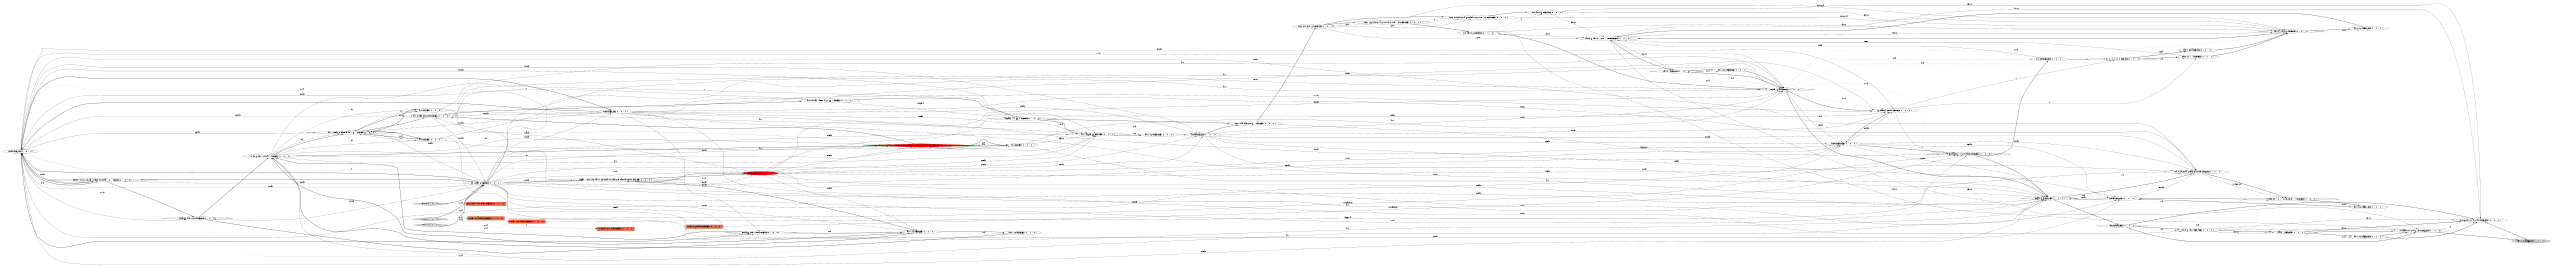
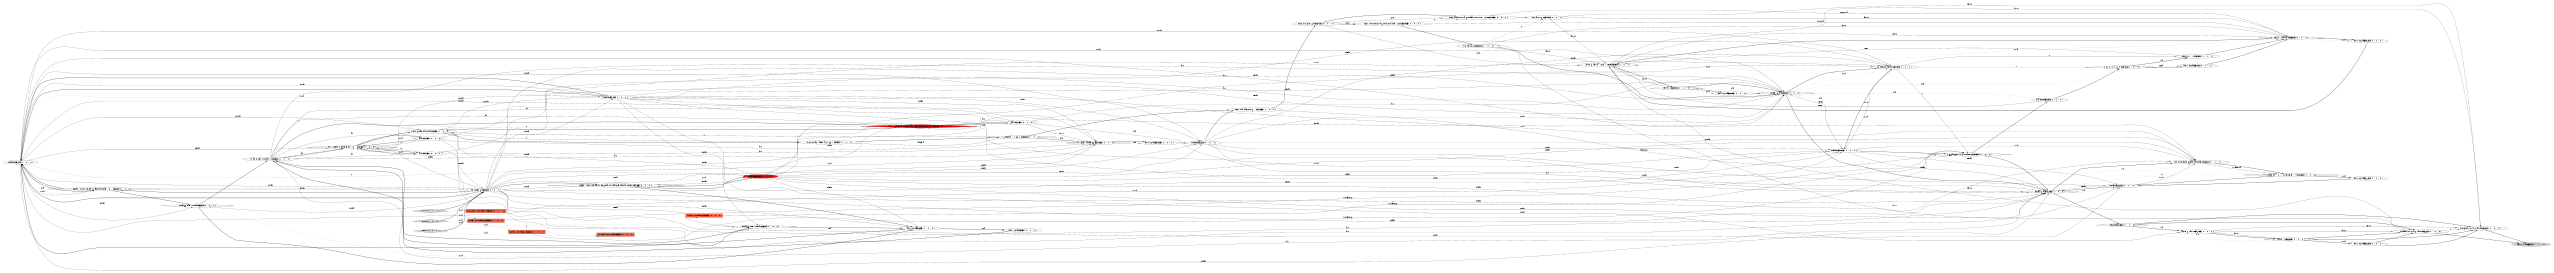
none -> (1204, 90)
(1348, 218) -> (1348, 217)
